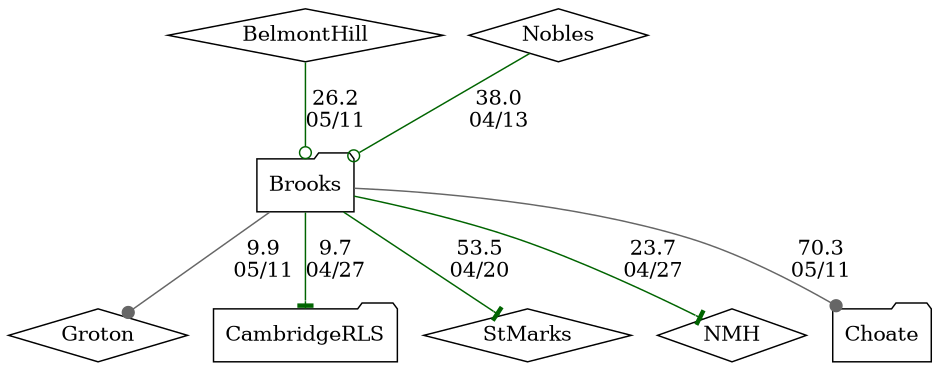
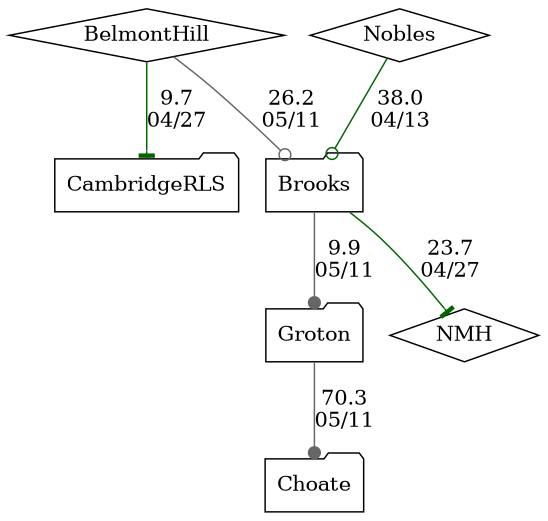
(305, 104) -> (229, 102)
(600, 216) -> (314, 404)
(305, 257) -> (147, 106)
(98, 335) -> (314, 335)
(528, 335) -> none
